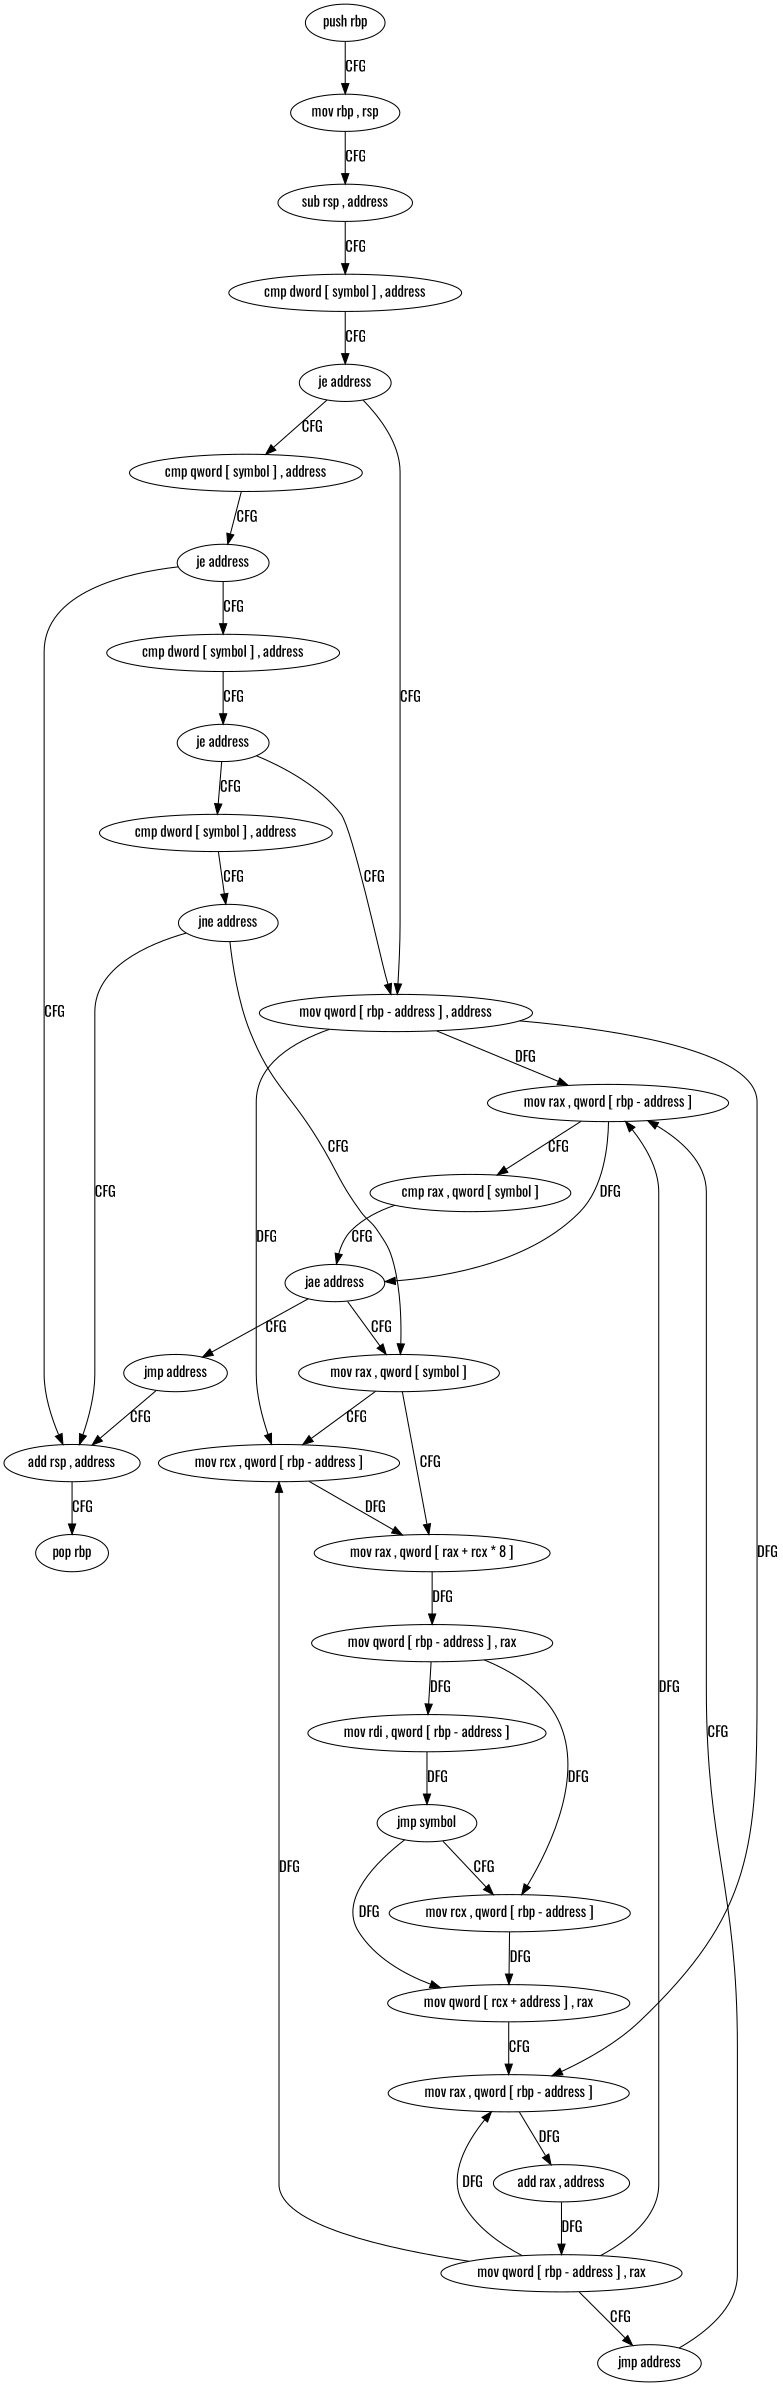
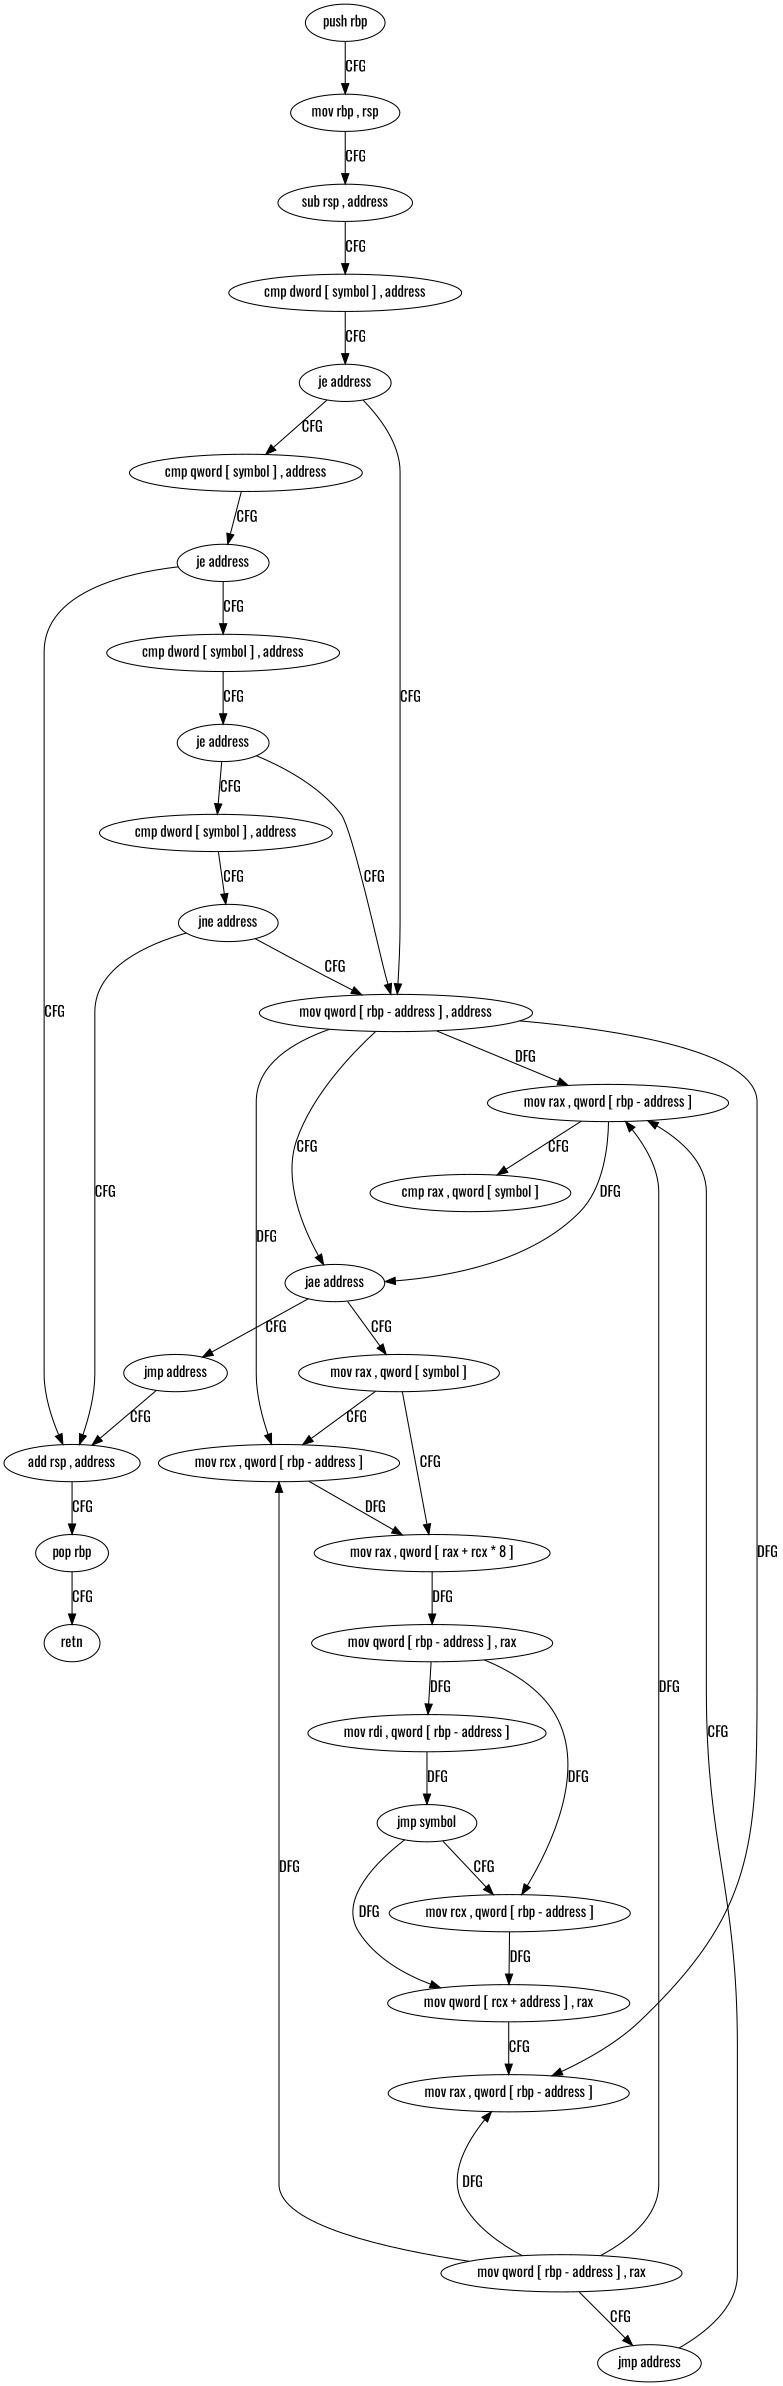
(320, 1142) -> (304, 965)
(360, 1223) -> (299, 1133)
none -> (72, 1643)
(561, 2183) -> none
